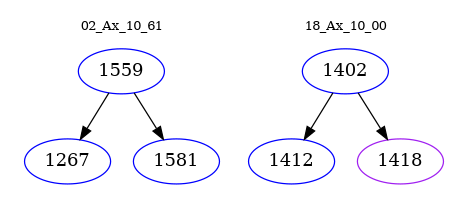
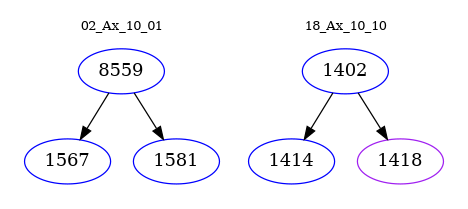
(122, 27) -> (122, 27)
(346, 27) -> (346, 27)
(121, 71) -> (121, 71)
(68, 161) -> (68, 161)
(292, 161) -> (292, 161)
